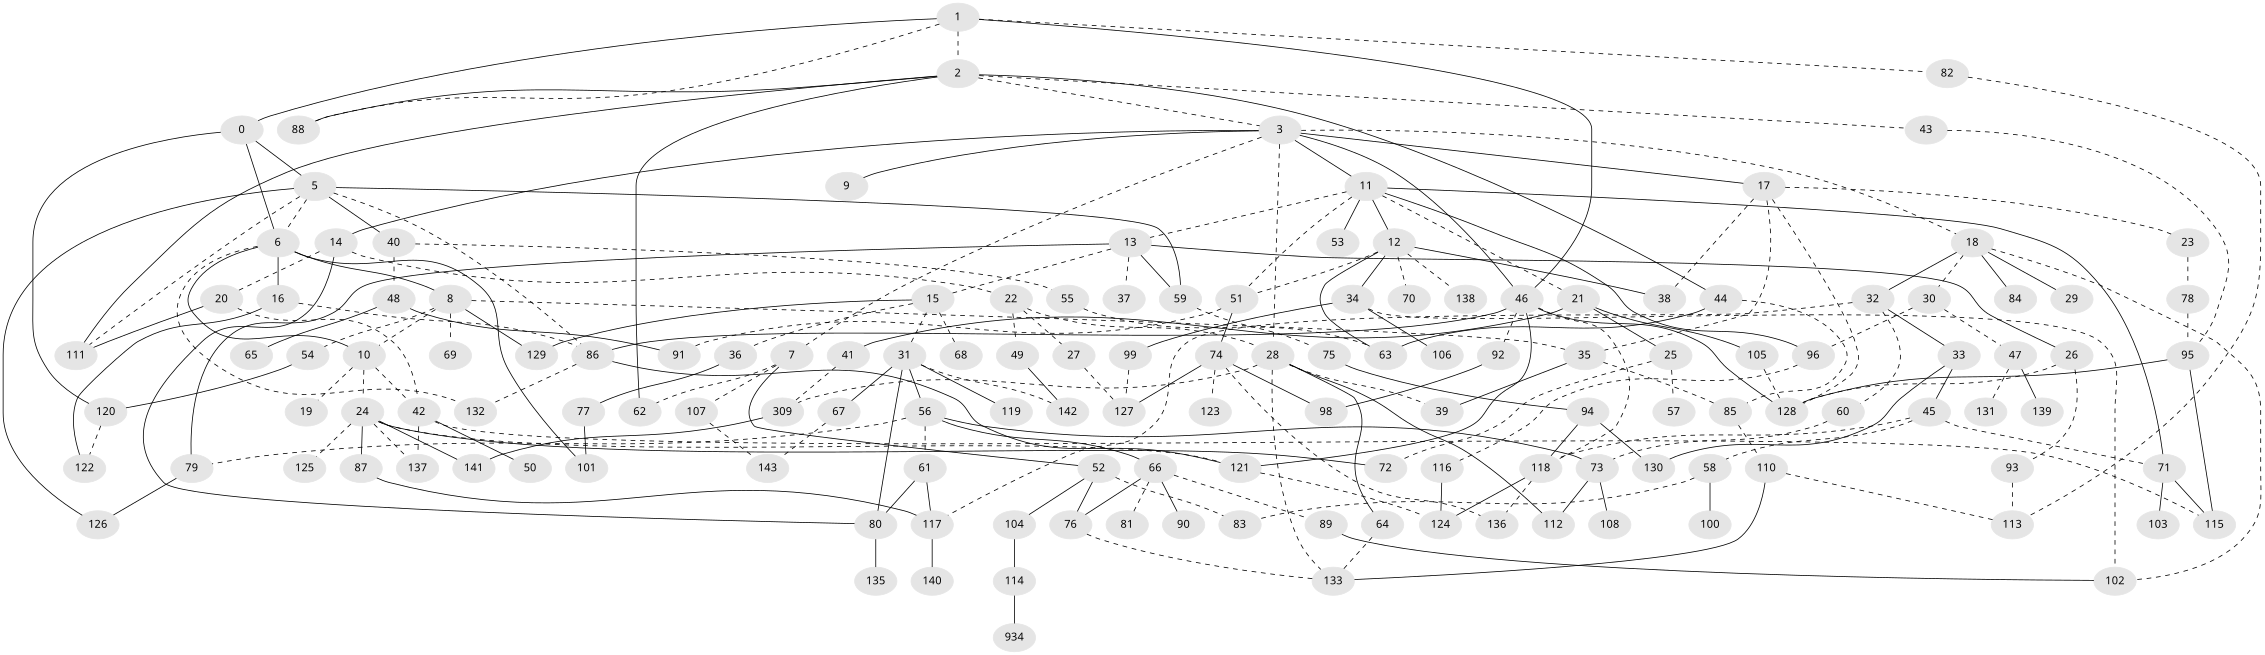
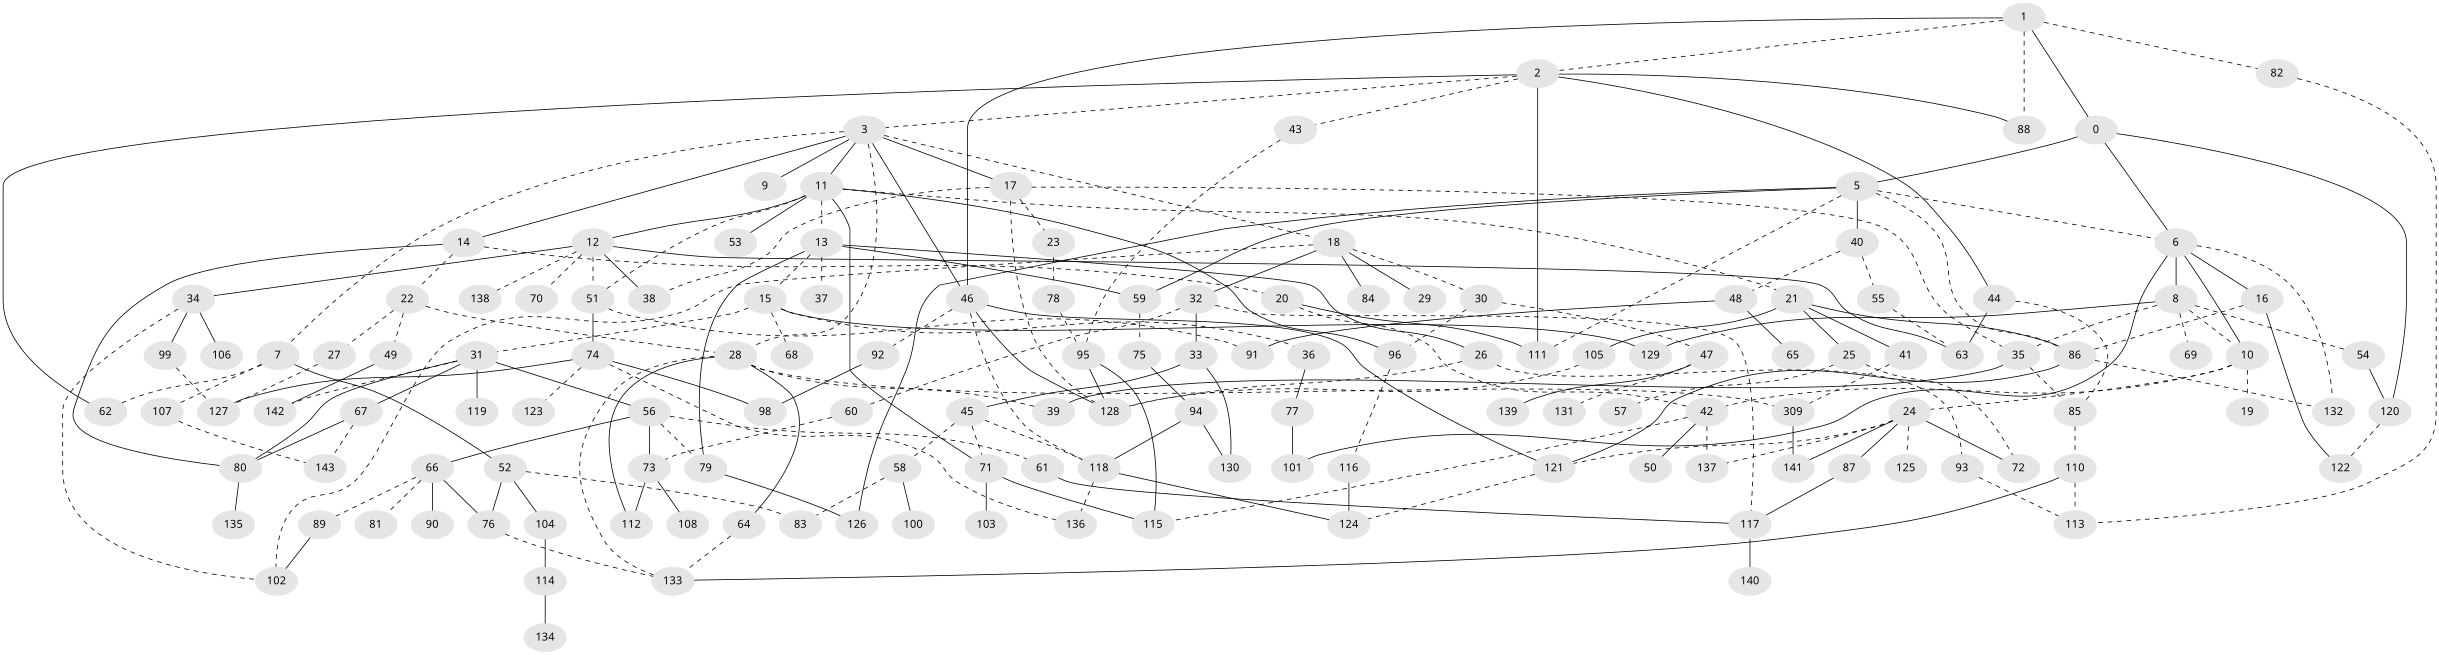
(1127, 335) -> (1936, 323)
(900, 497) -> (301, 440)
(1014, 638) -> (545, 638)
